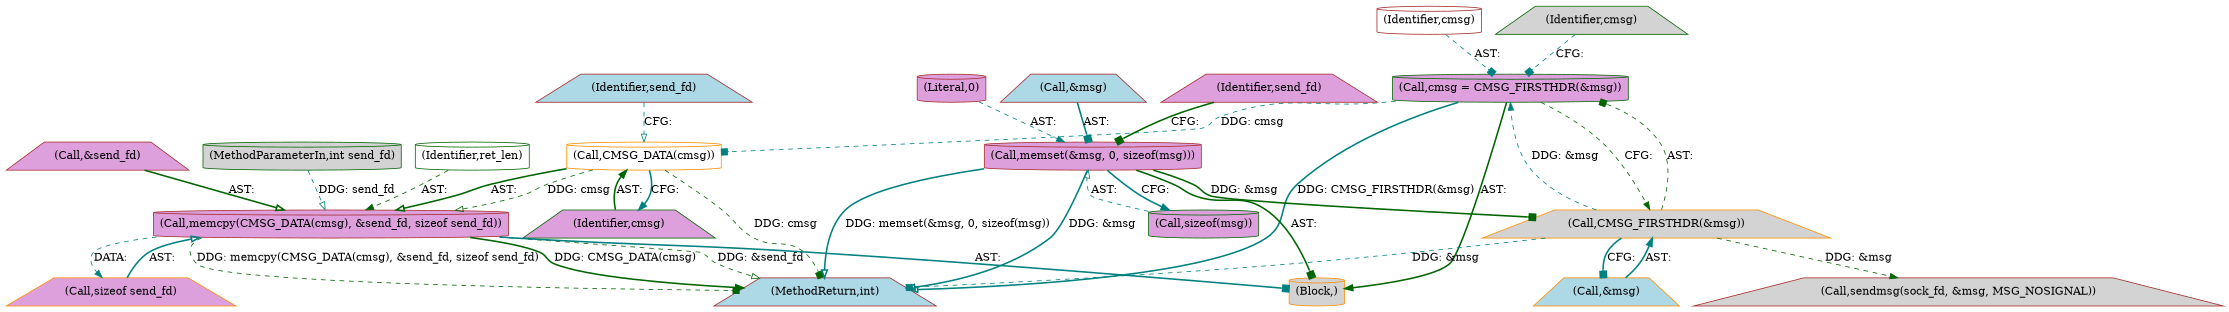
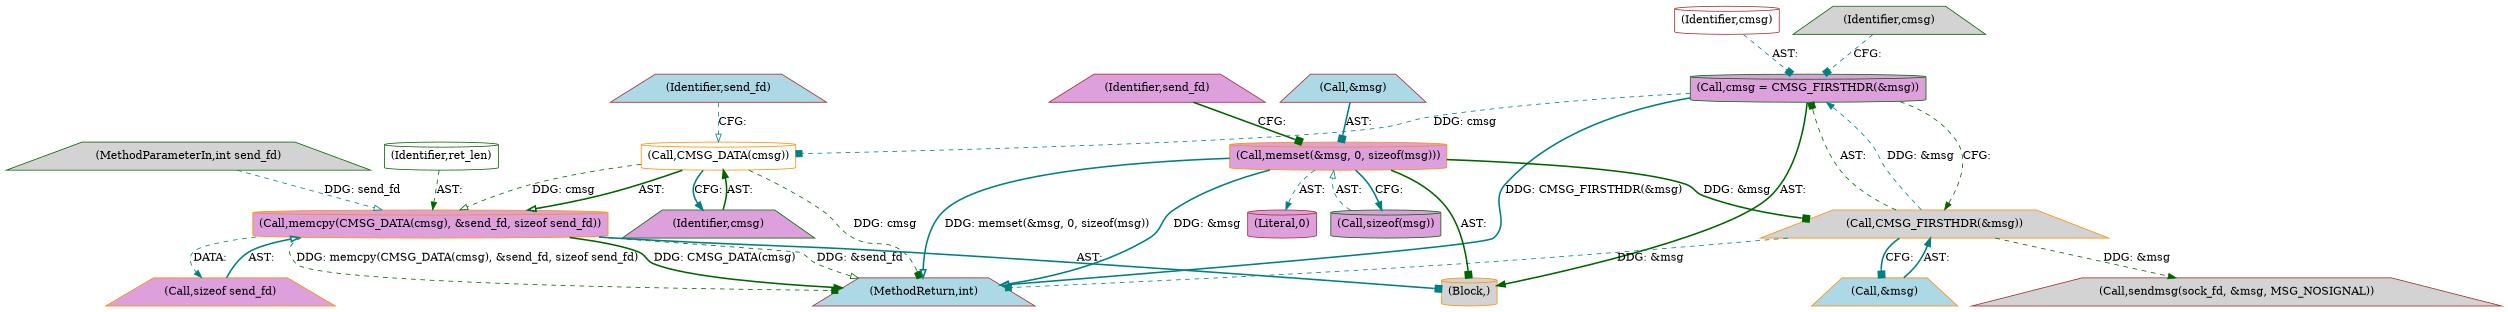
(1018, 120) -> (1299, 184)
(98, 156) -> none
(302, 156) -> (188, 156)
(1093, 156) -> (1338, 156)
(331, 224) -> (430, 224)
